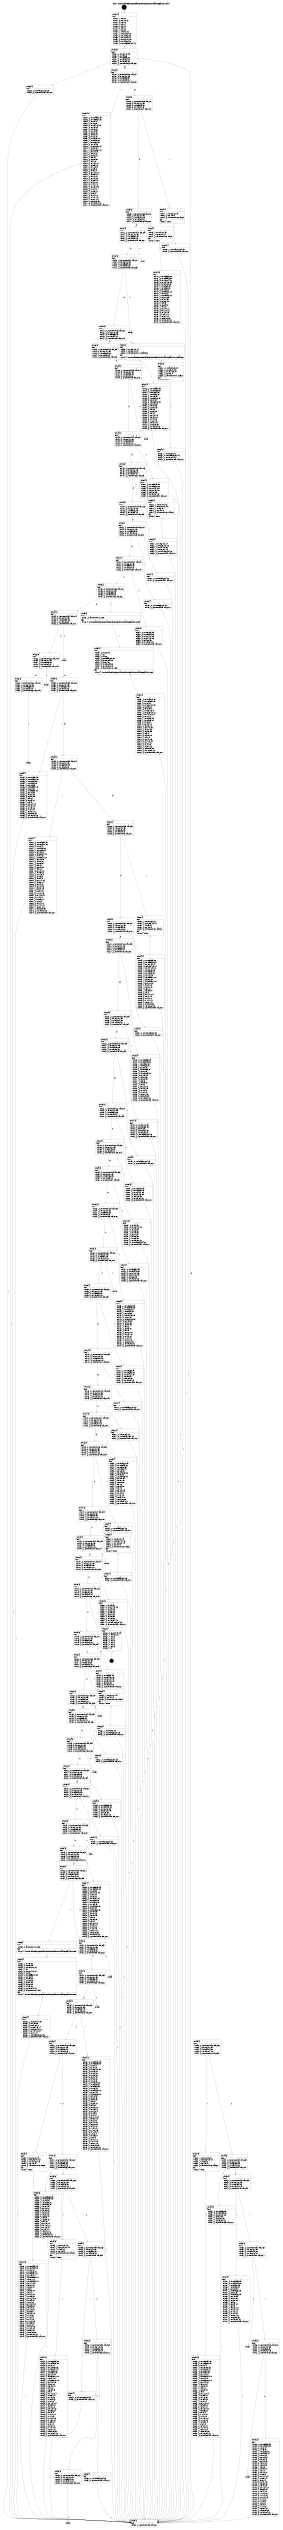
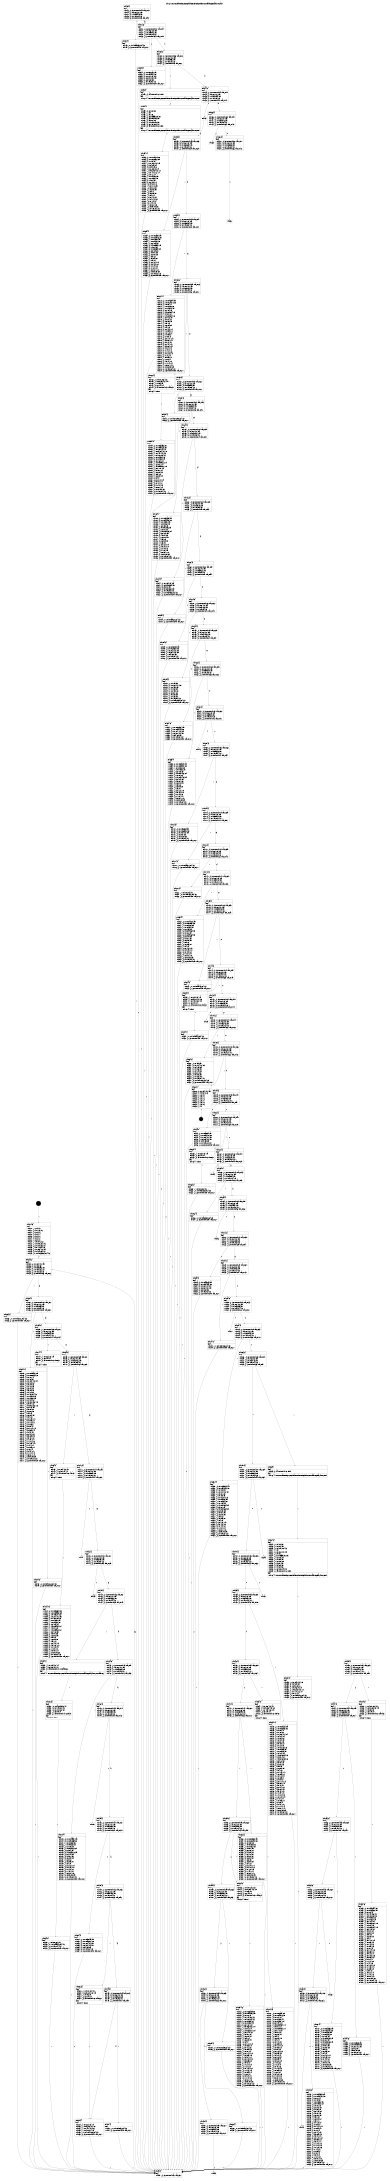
(132, 519) -> (103, 2061)
